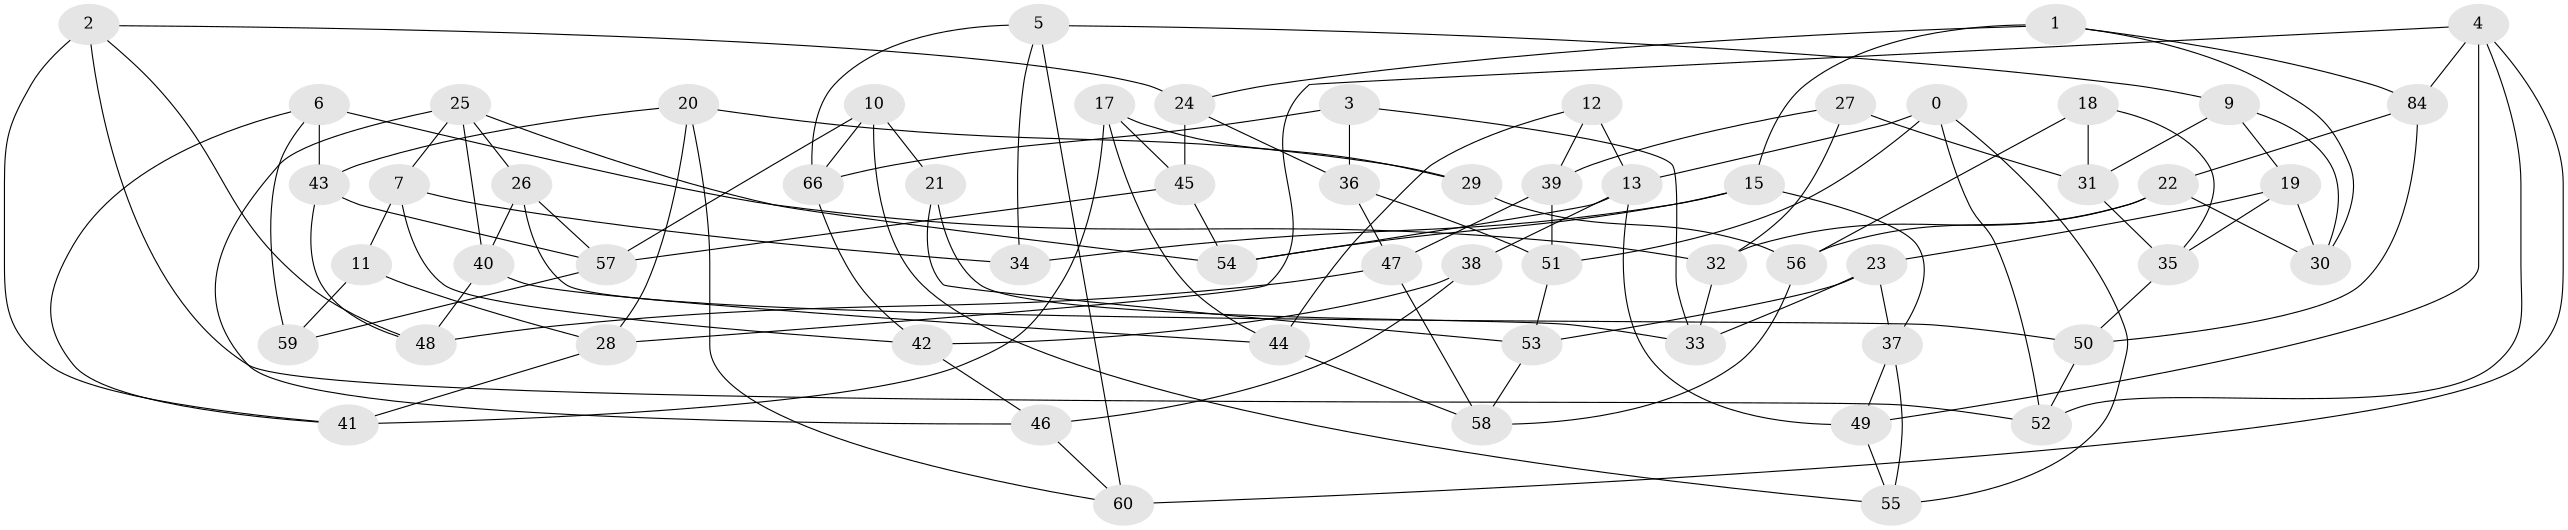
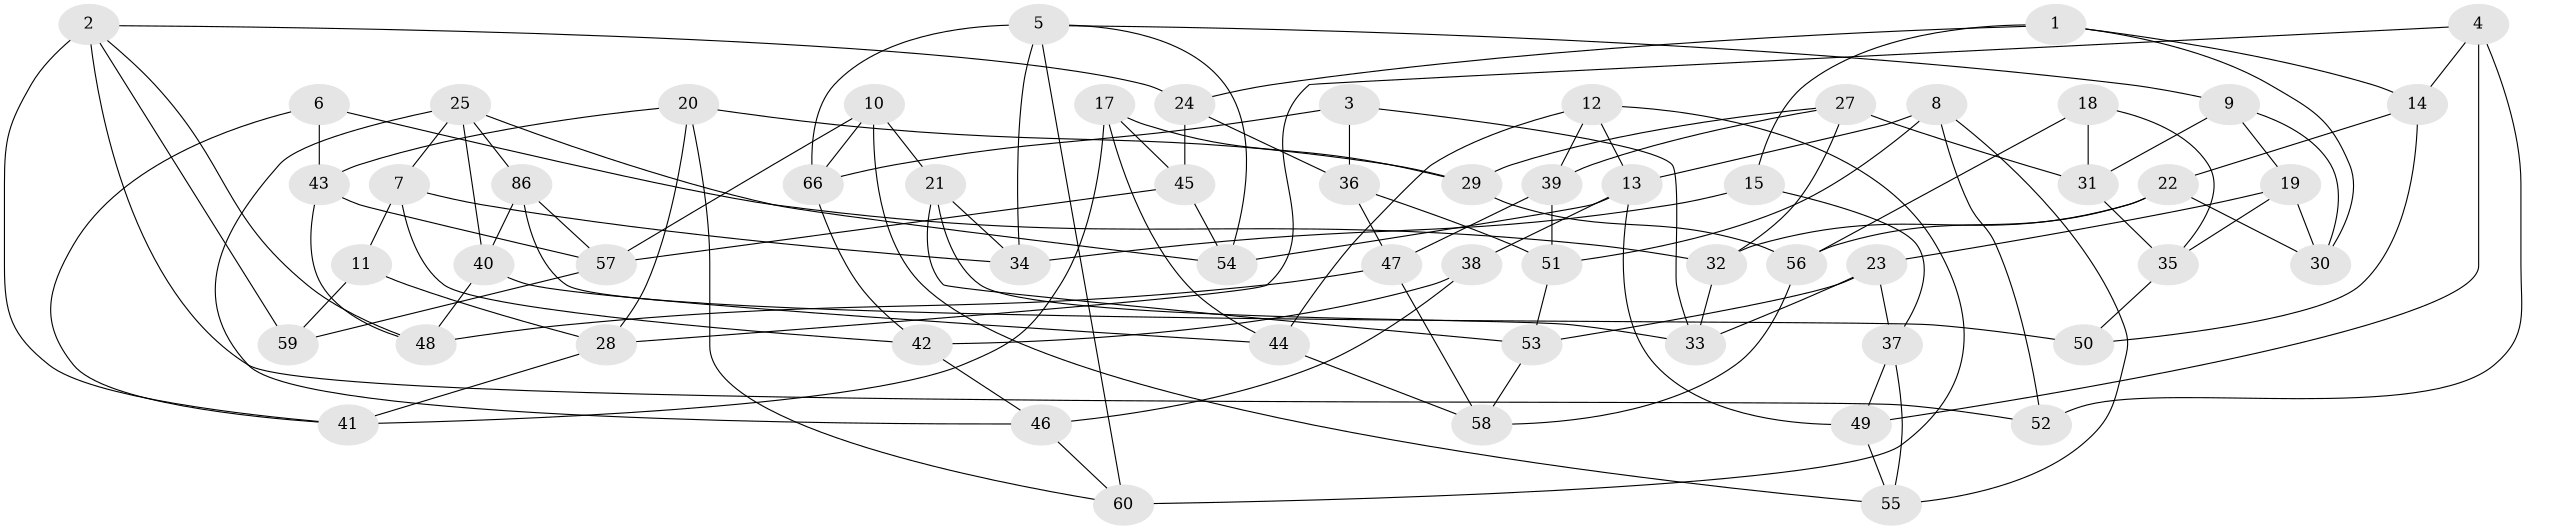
(1937, 105) -> (1937, 105)
(2417, 105) -> (2417, 105)
none -> (1653, 131)
(522, 185) -> (522, 185)
(271, 220) -> (188, 185)
none -> (978, 225)
(1492, 229) -> (1223, 82)
(2063, 384) -> none
(2020, 452) -> (1820, 466)
